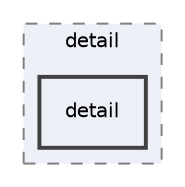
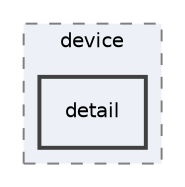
(93, 42) -> (93, 42)
